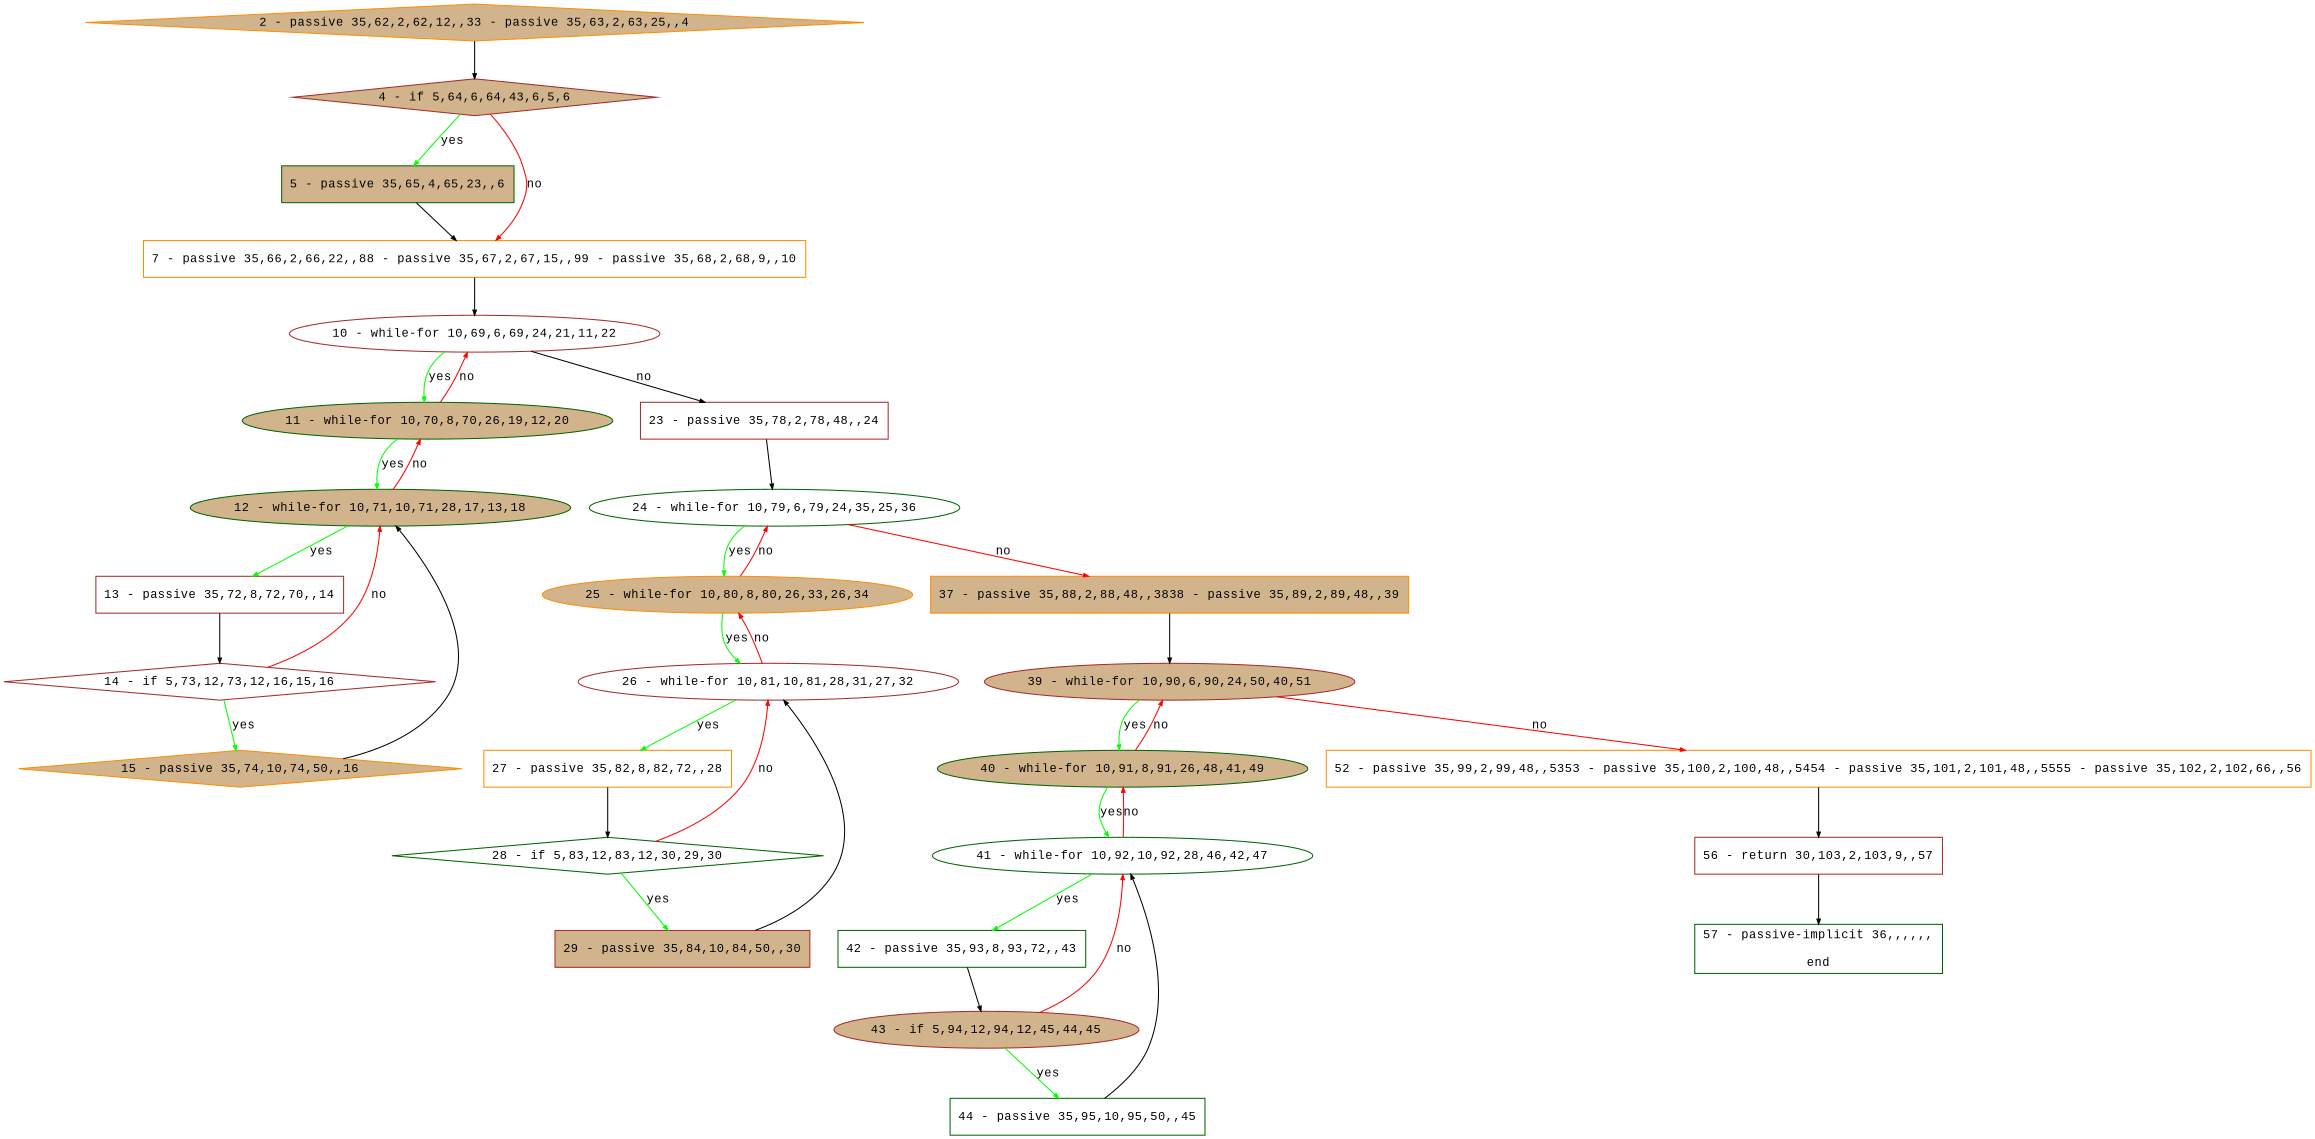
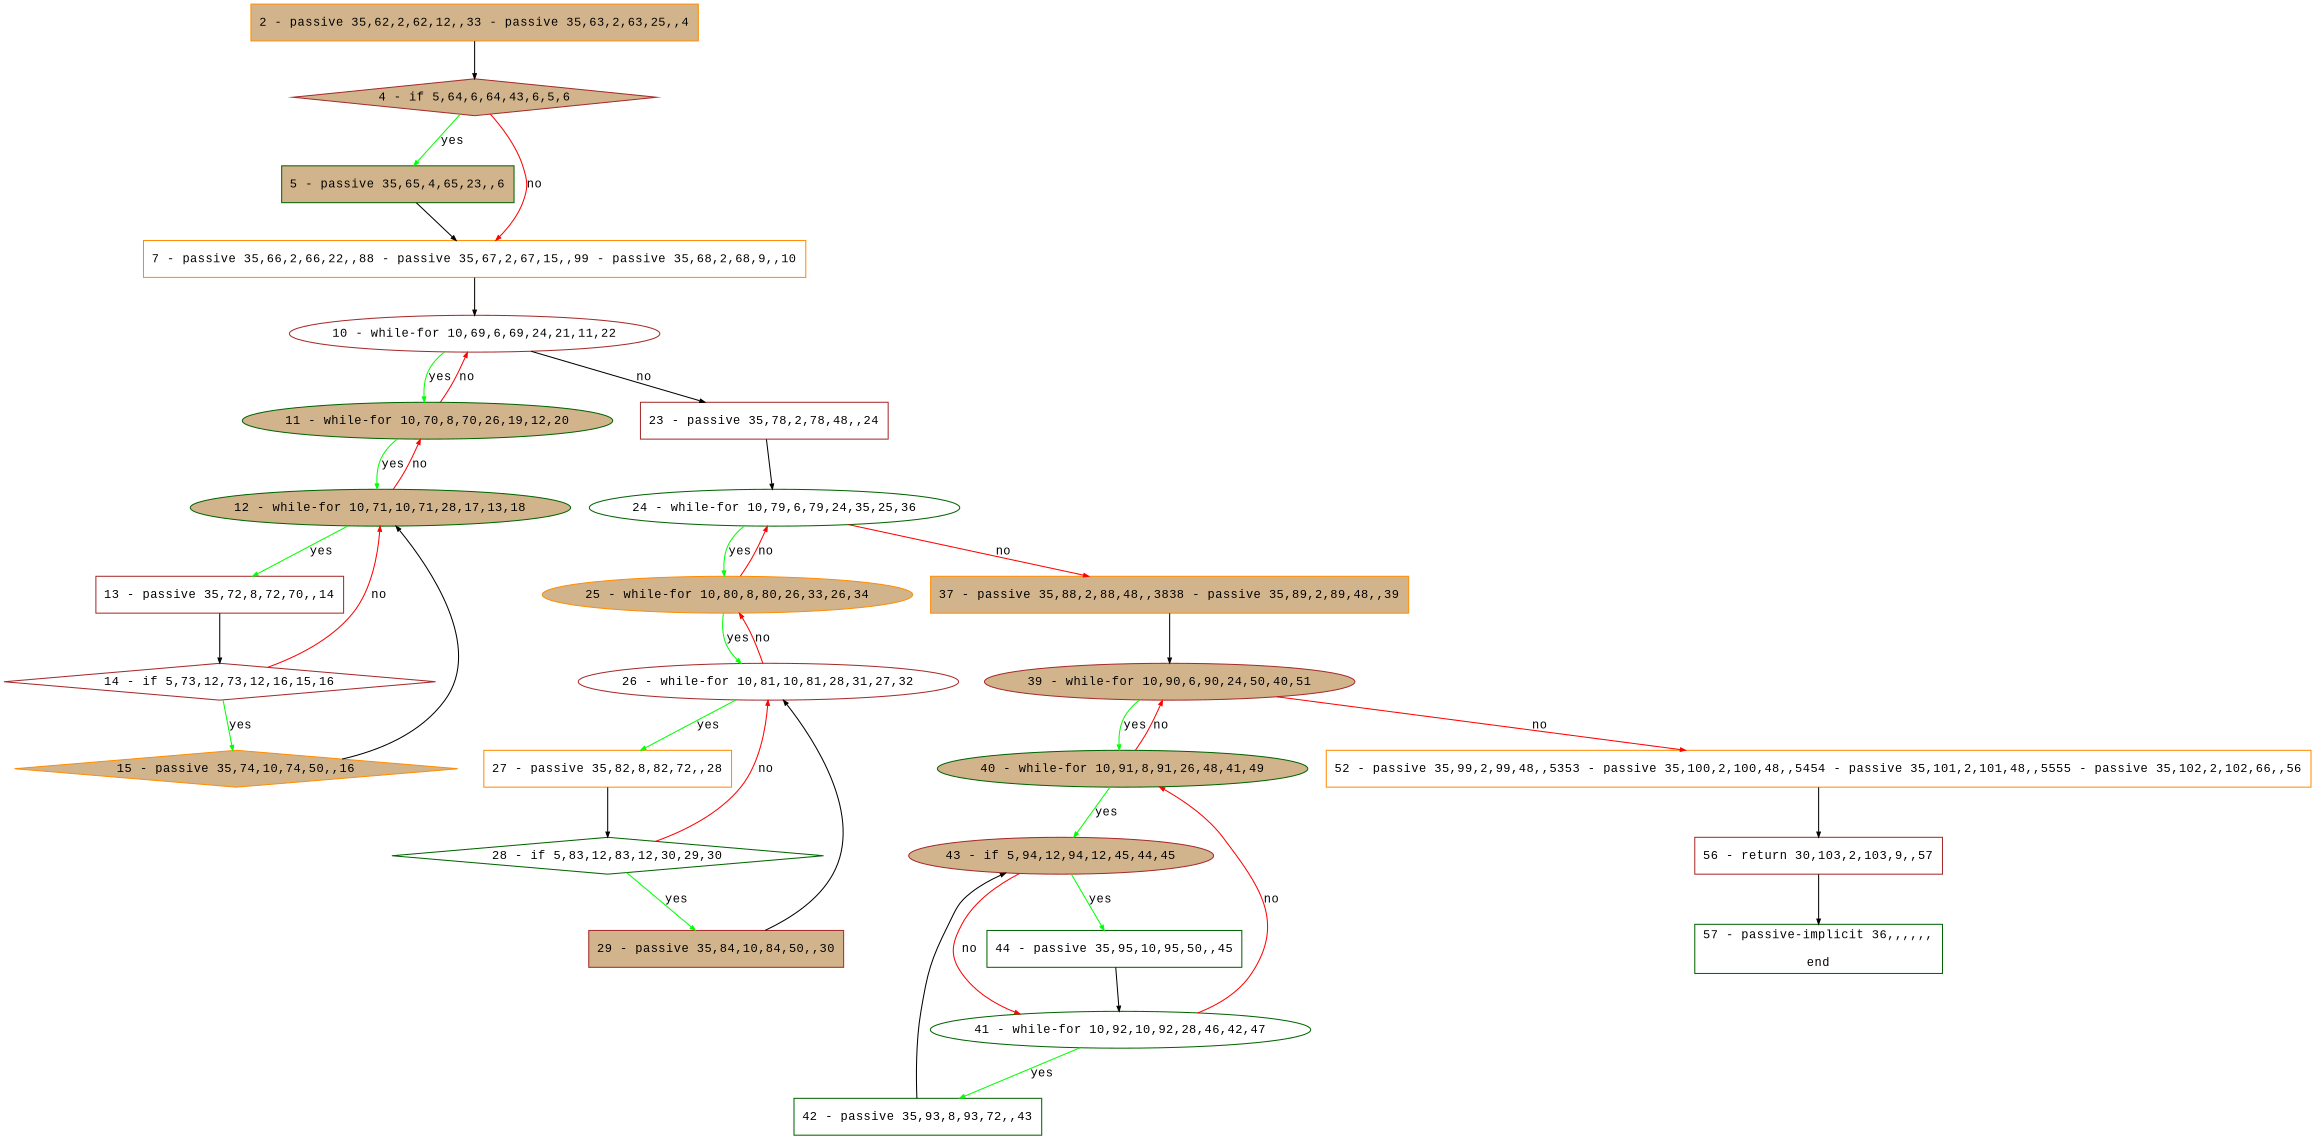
(475, 23) -> (475, 23)
(1099, 810) -> (1093, 810)
